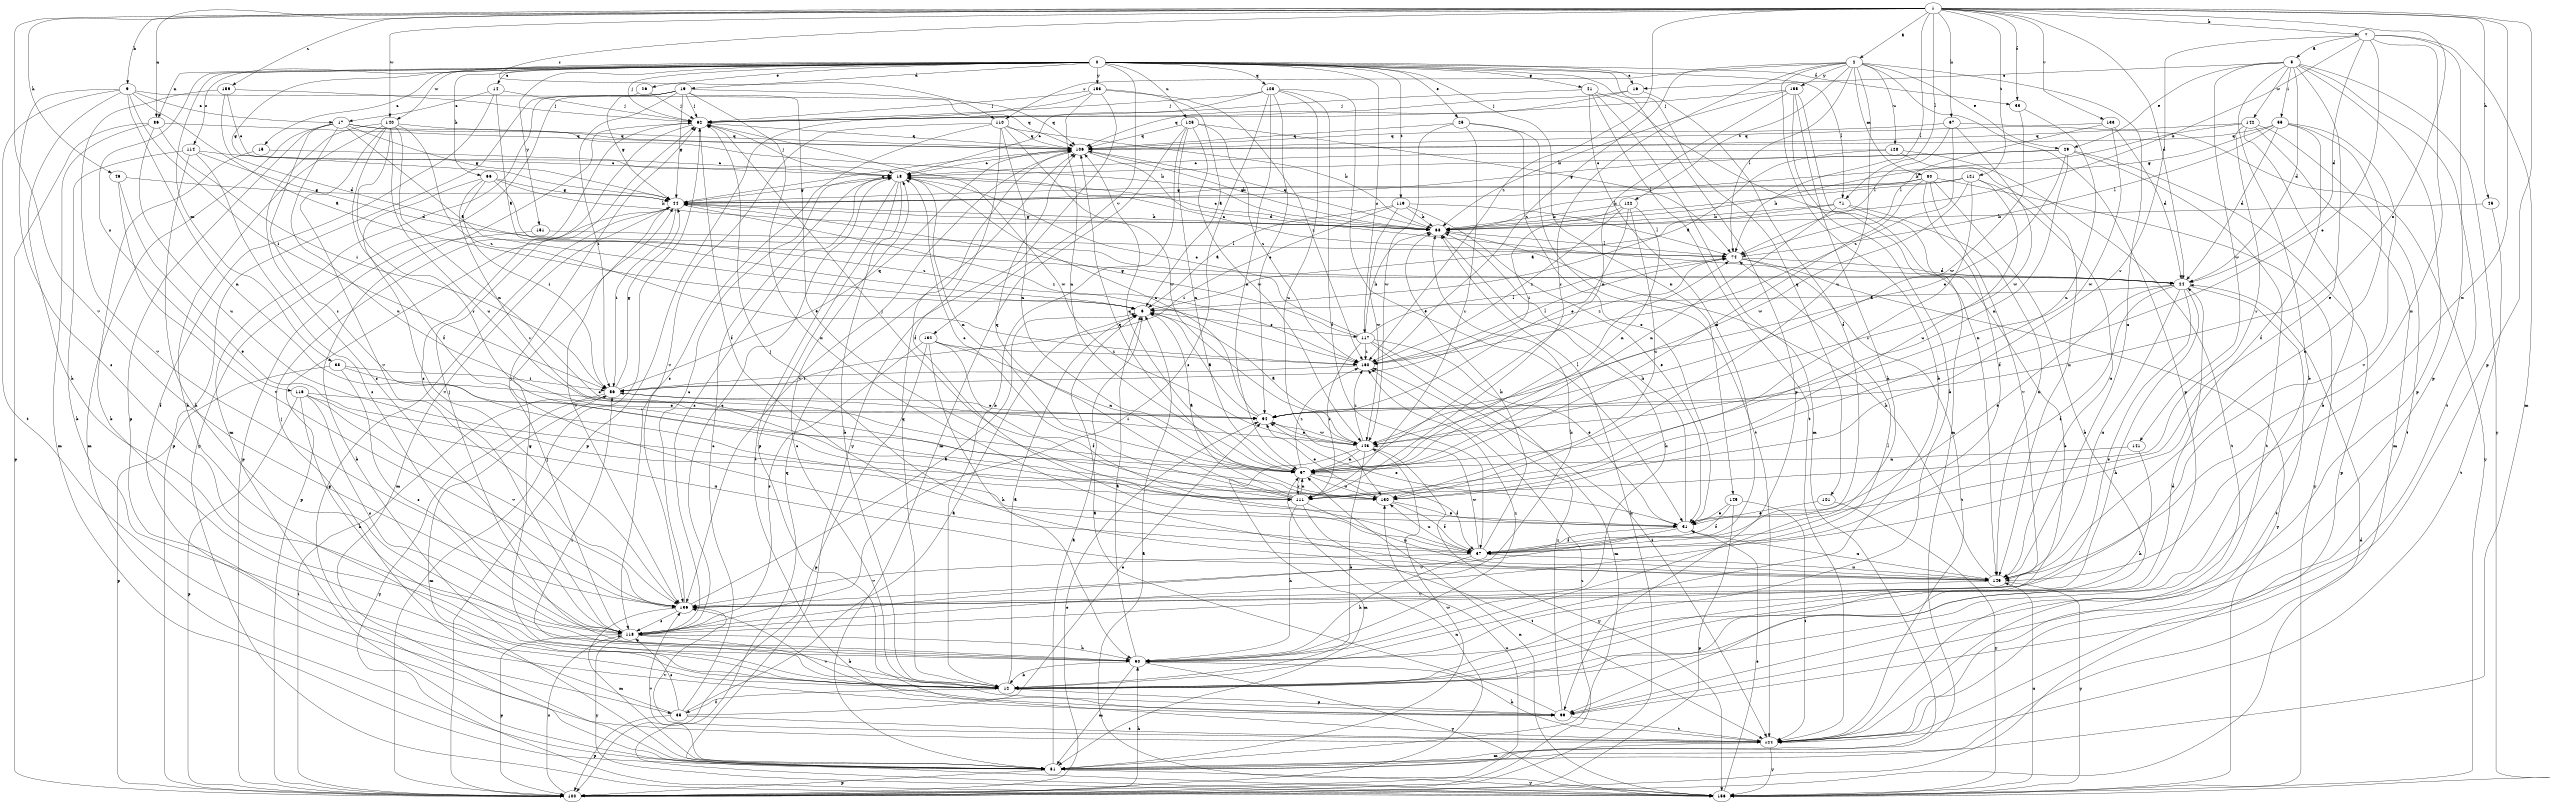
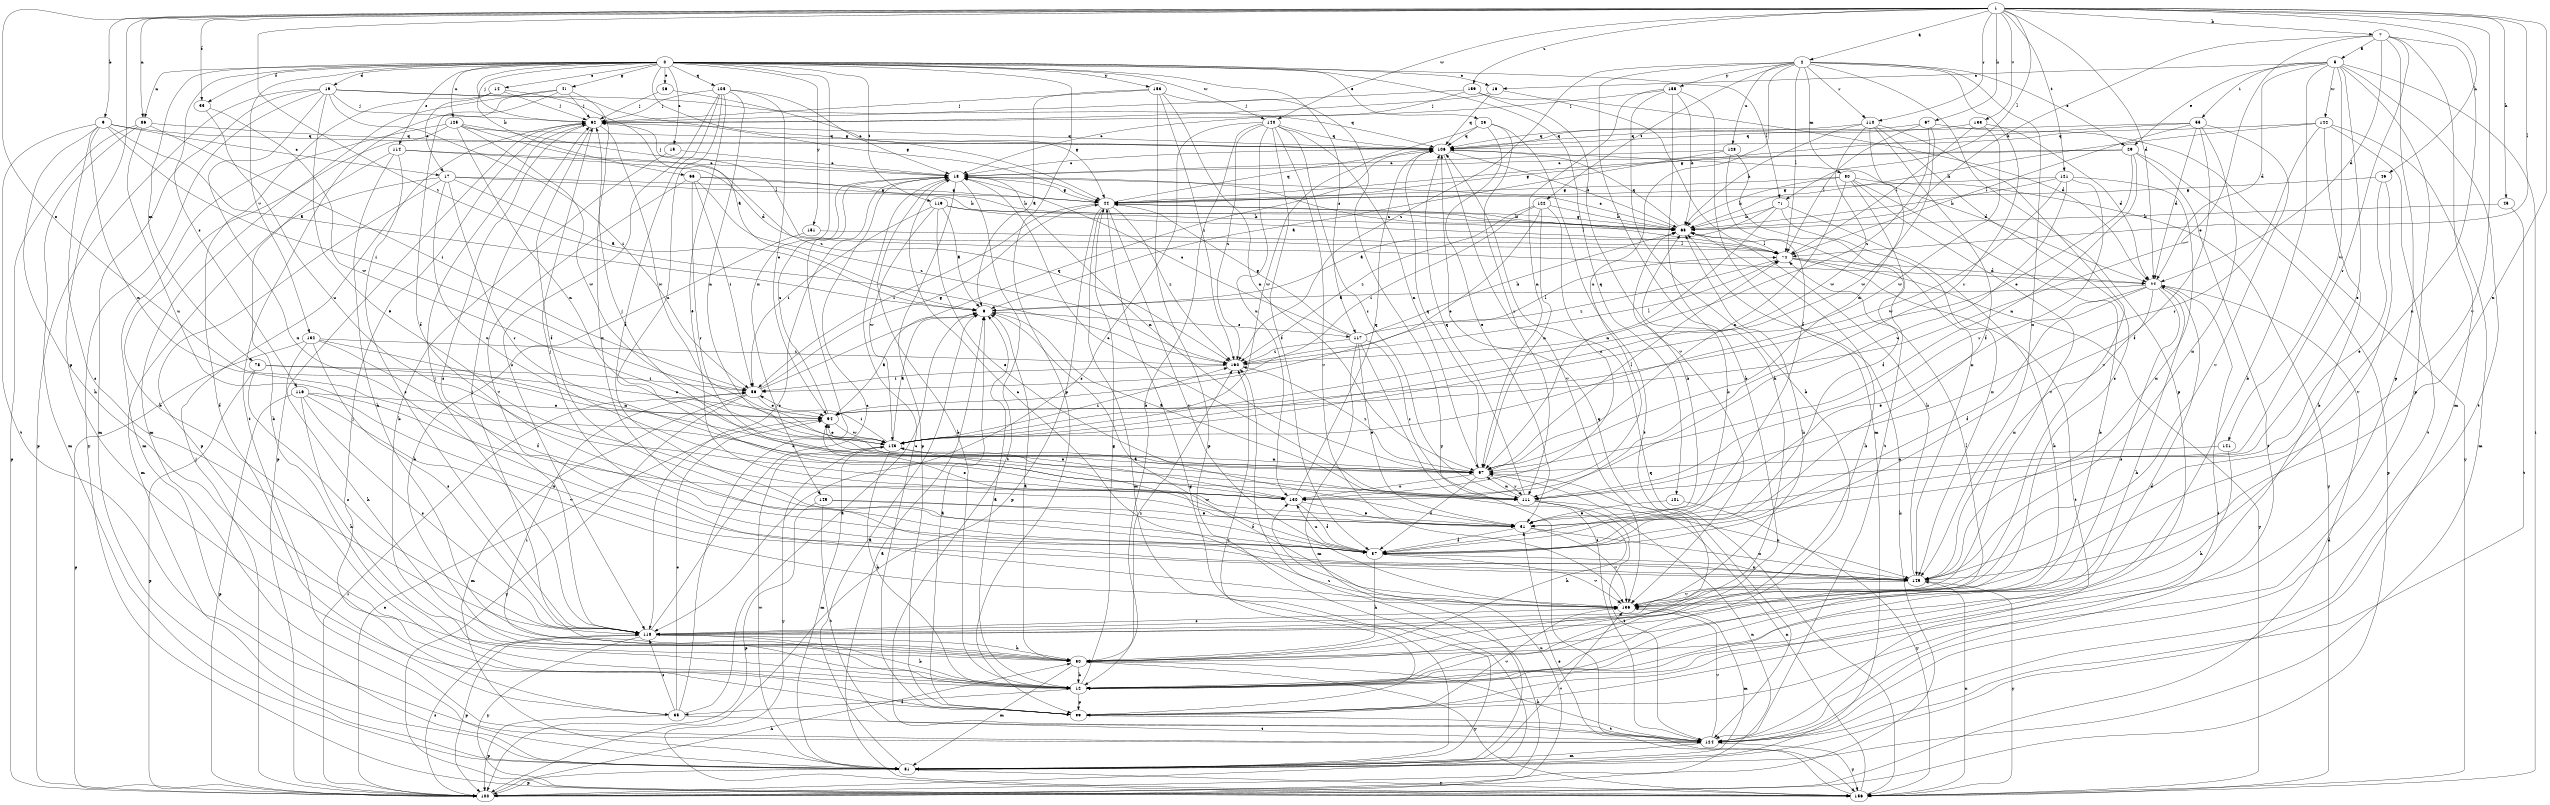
(600, 136) -> none
(338, 365) -> (258, 365)
(2497, 433) -> (2536, 433)
